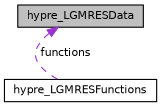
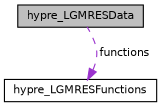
(37, 59) -> (96, 48)
